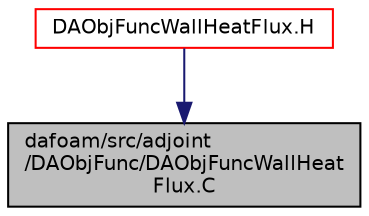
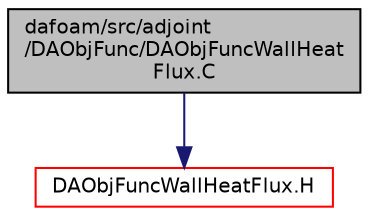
(184, 75) -> (184, 120)
